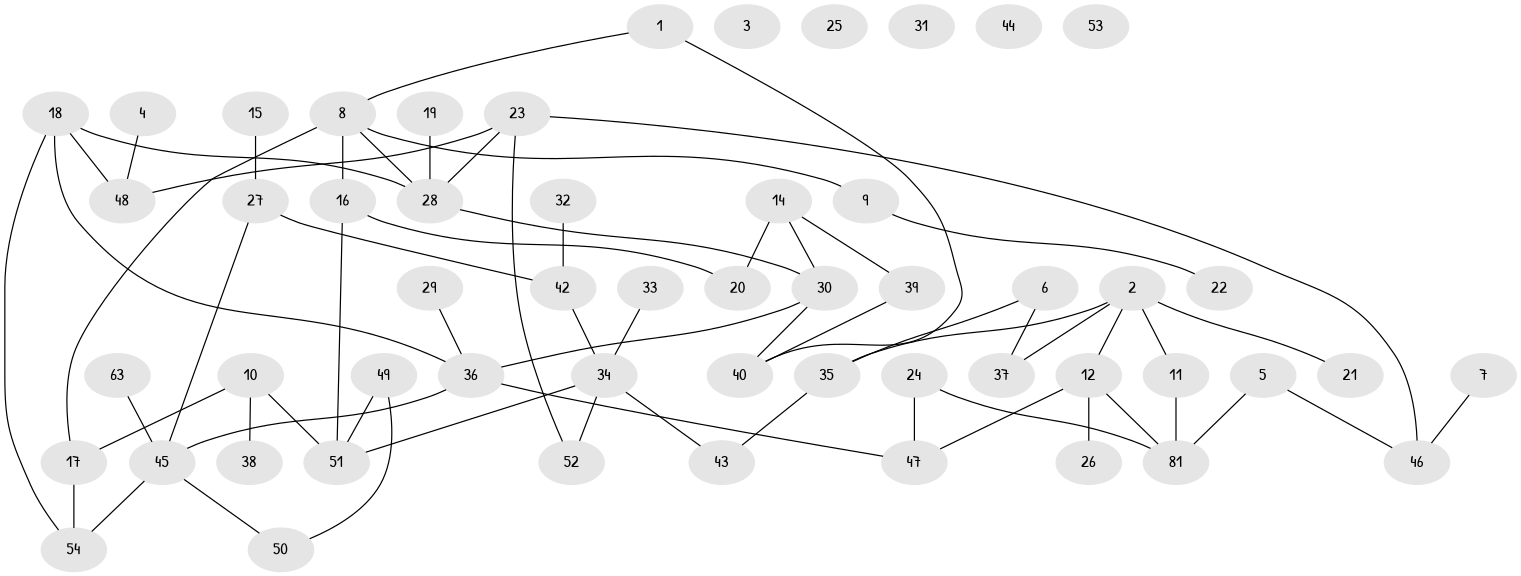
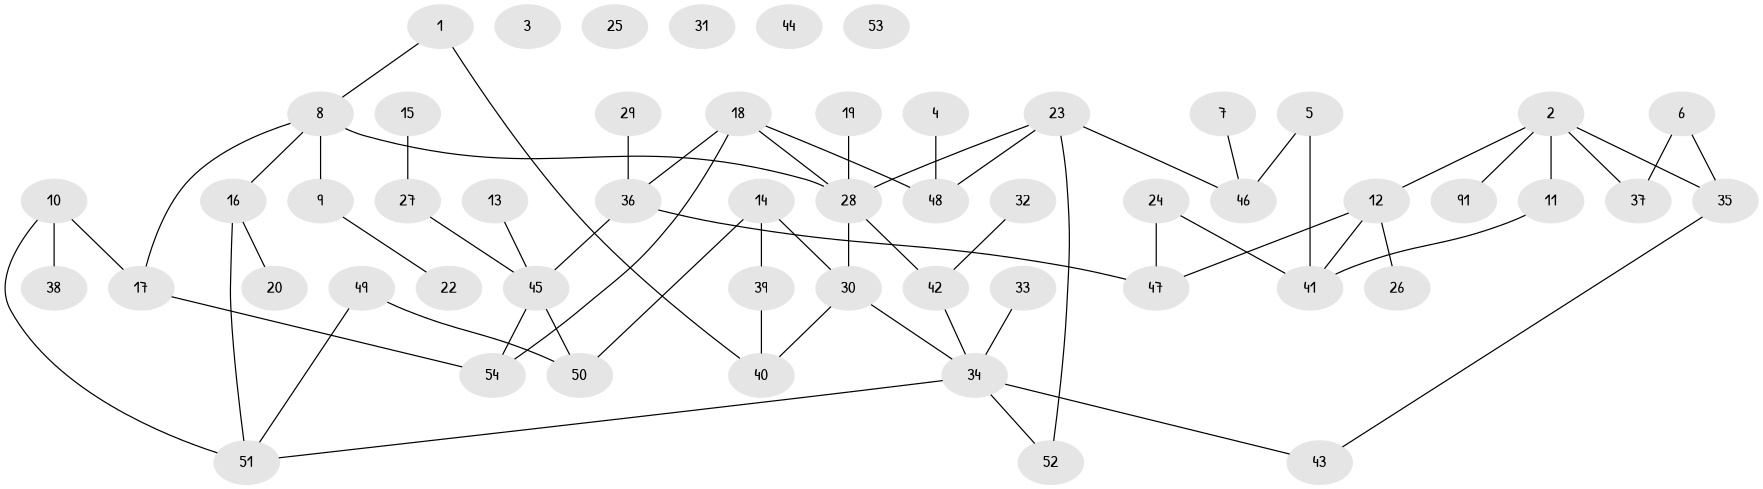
(758, 244) -> (671, 288)
(406, 250) -> (883, 236)
(652, 338) -> (912, 332)
(117, 375) -> (495, 201)
(1350, 375) -> (1464, 201)
(1176, 463) -> (1310, 288)
